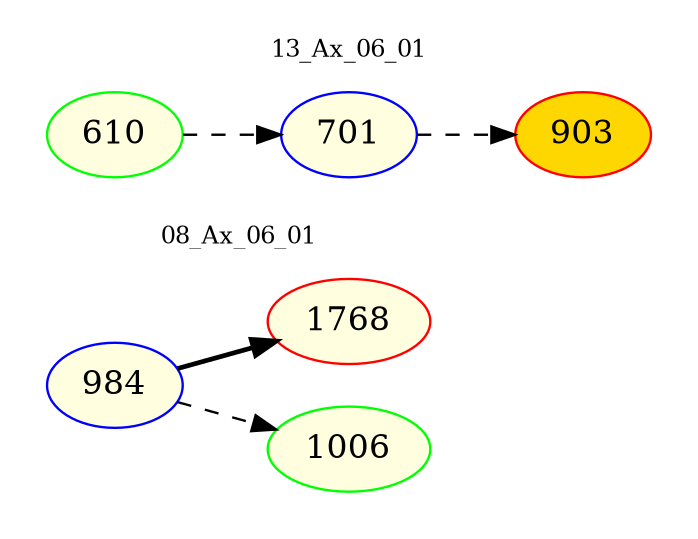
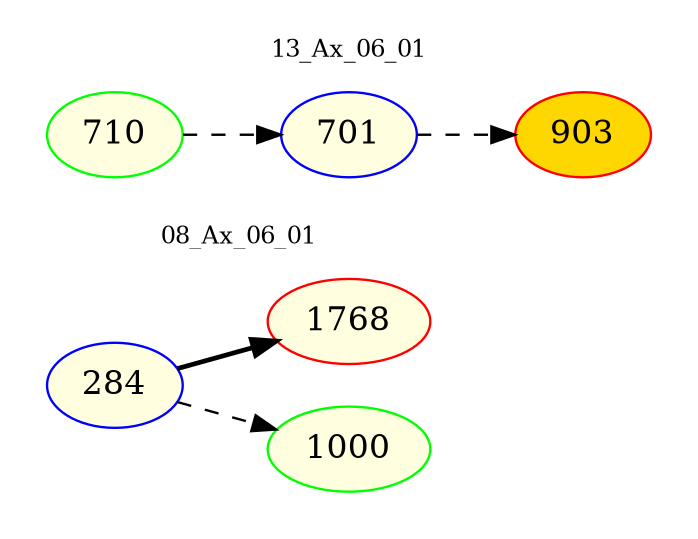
(115, 135) -> (115, 135)
(115, 385) -> (115, 385)
(349, 449) -> (349, 449)
